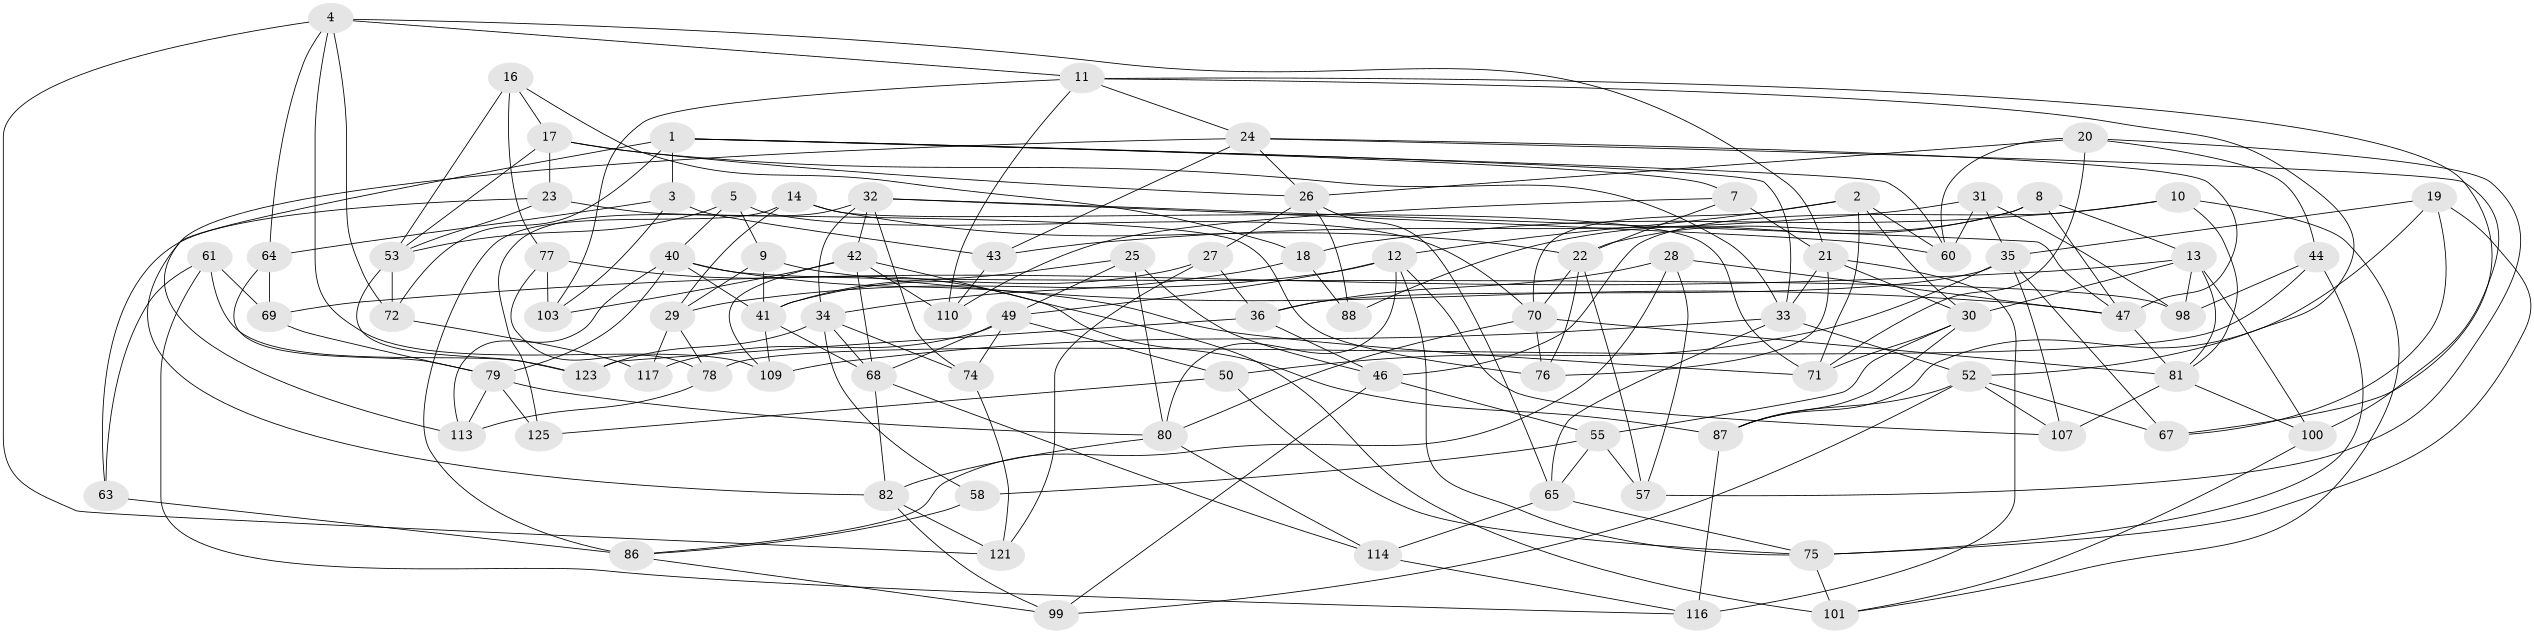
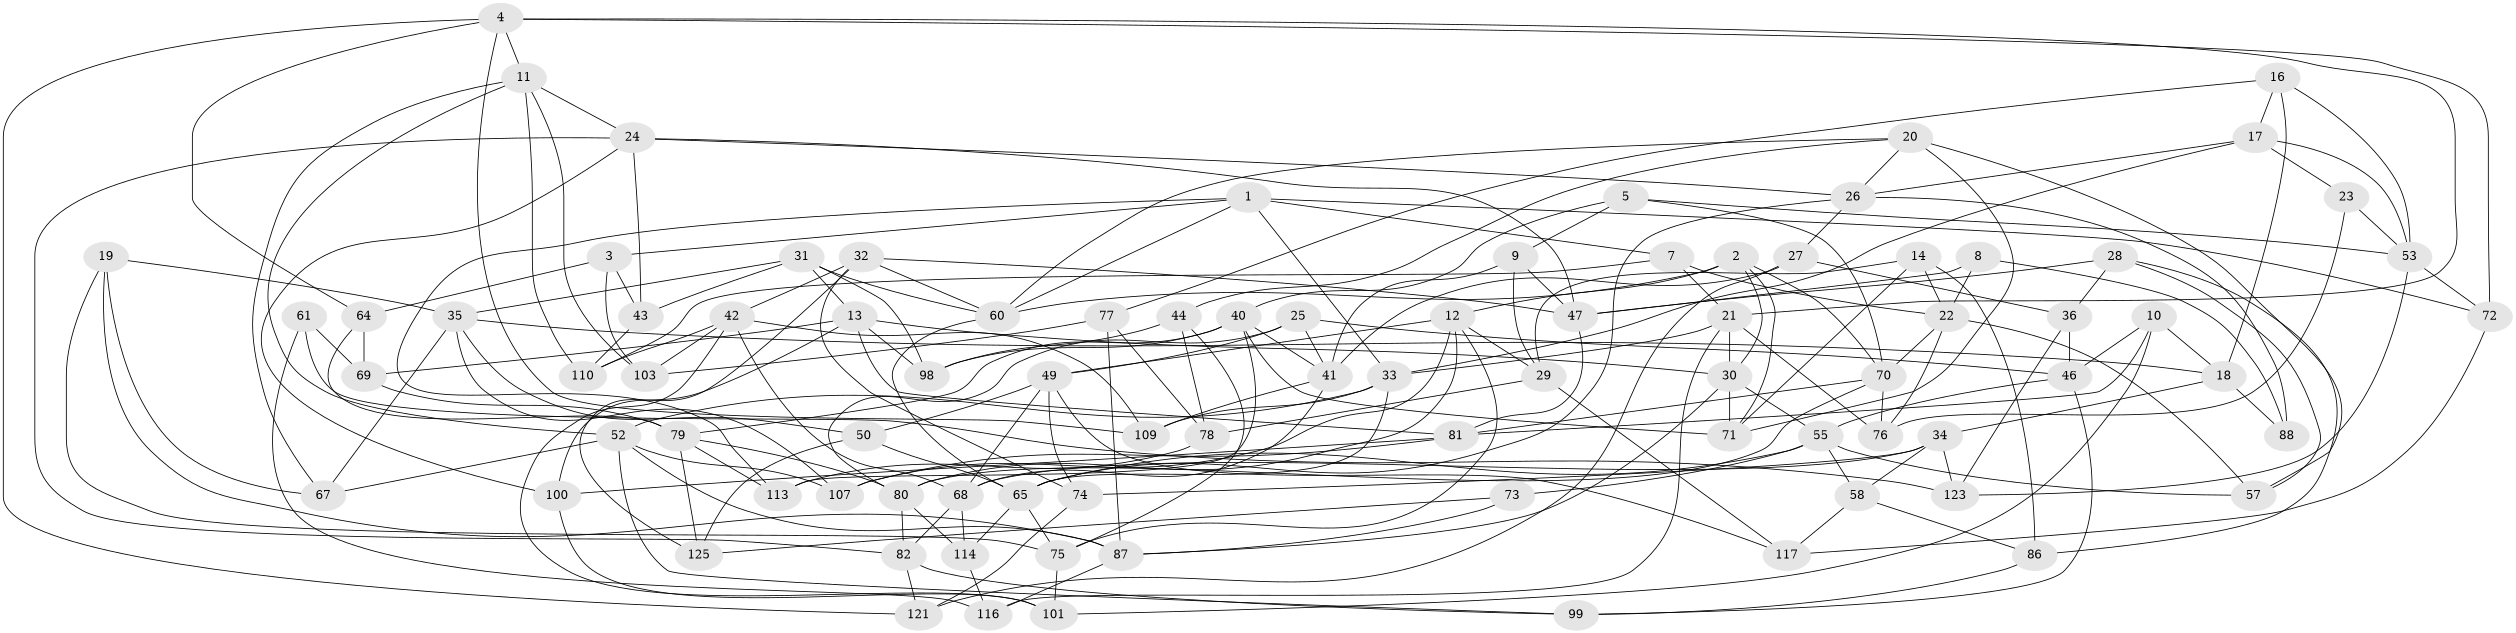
(2118, 226) -> (835, 294)
(822, 249) -> none
(1635, 293) -> (1383, 344)
none -> (892, 376)
(106, 496) -> none
none -> (1512, 496)
none -> (1822, 526)
(1508, 530) -> (921, 459)
